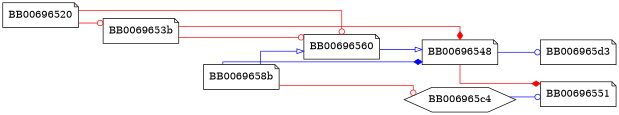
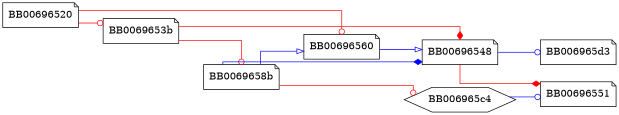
(239, 37) -> (220, 40)
